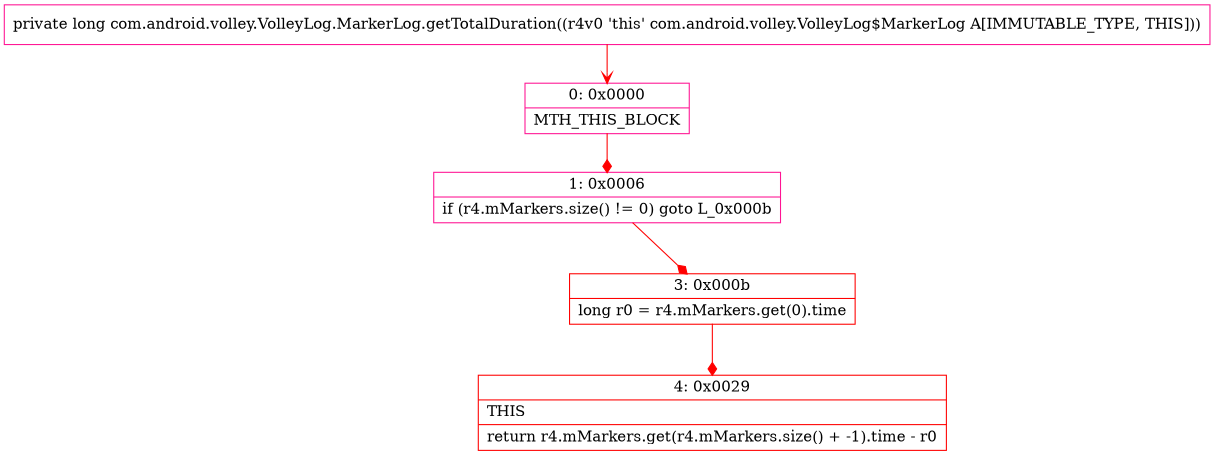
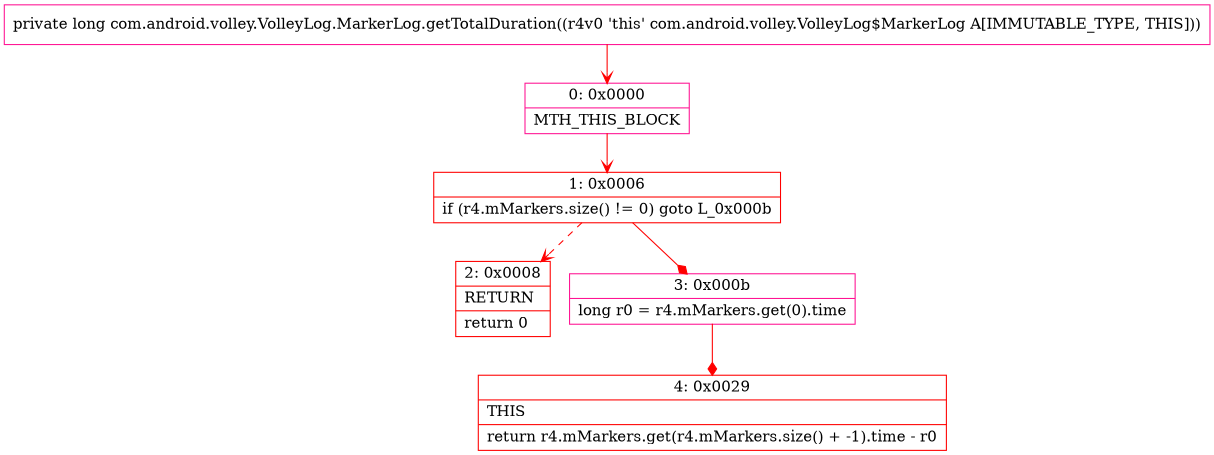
(607, 148) -> (607, 148)
(607, 198) -> (607, 198)
none -> (503, 299)
(712, 299) -> (712, 299)
